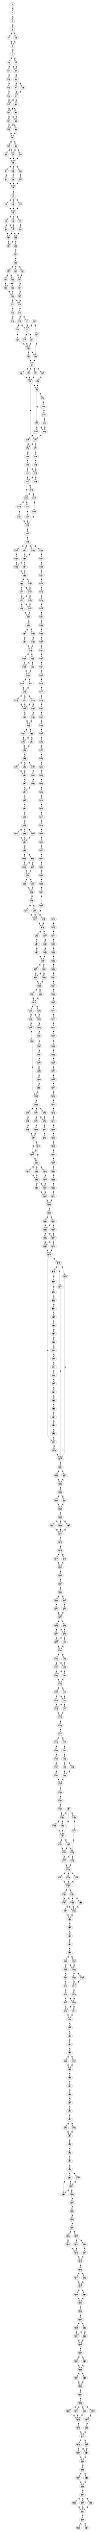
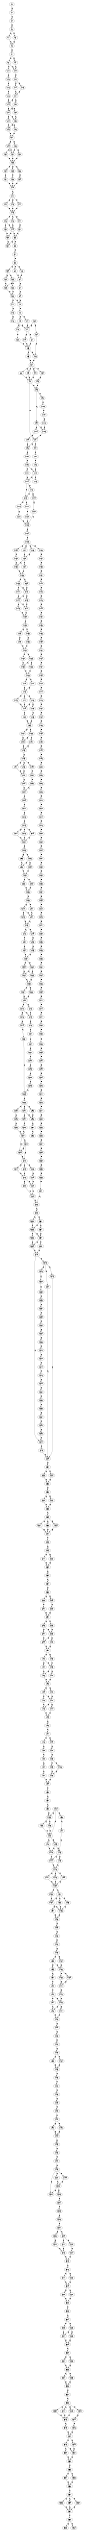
(39, 912) -> (41, 904)
